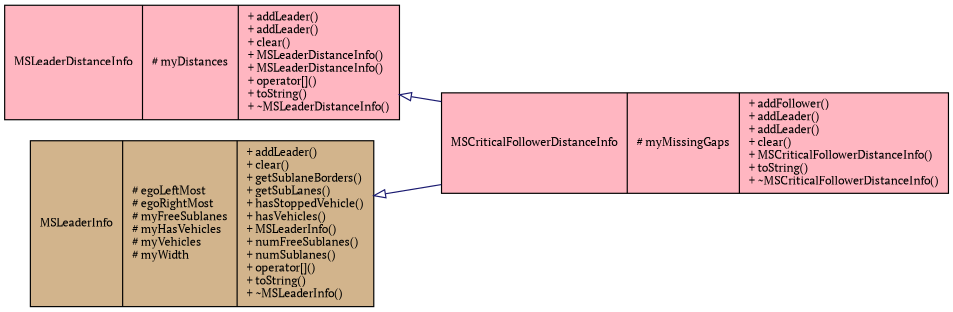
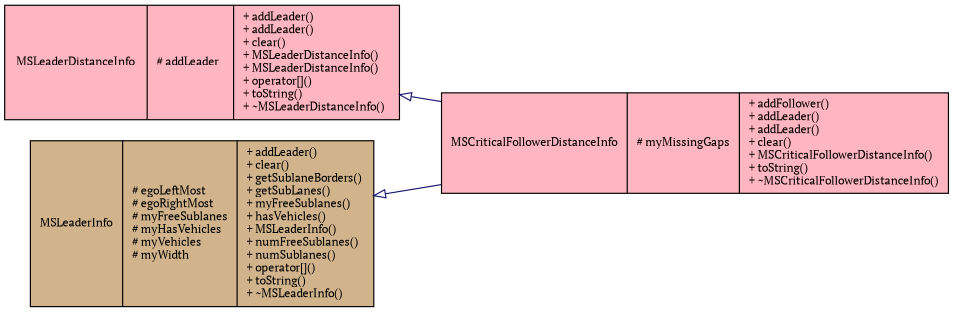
(190, 62) -> (188, 62)
(305, 204) -> (299, 204)
